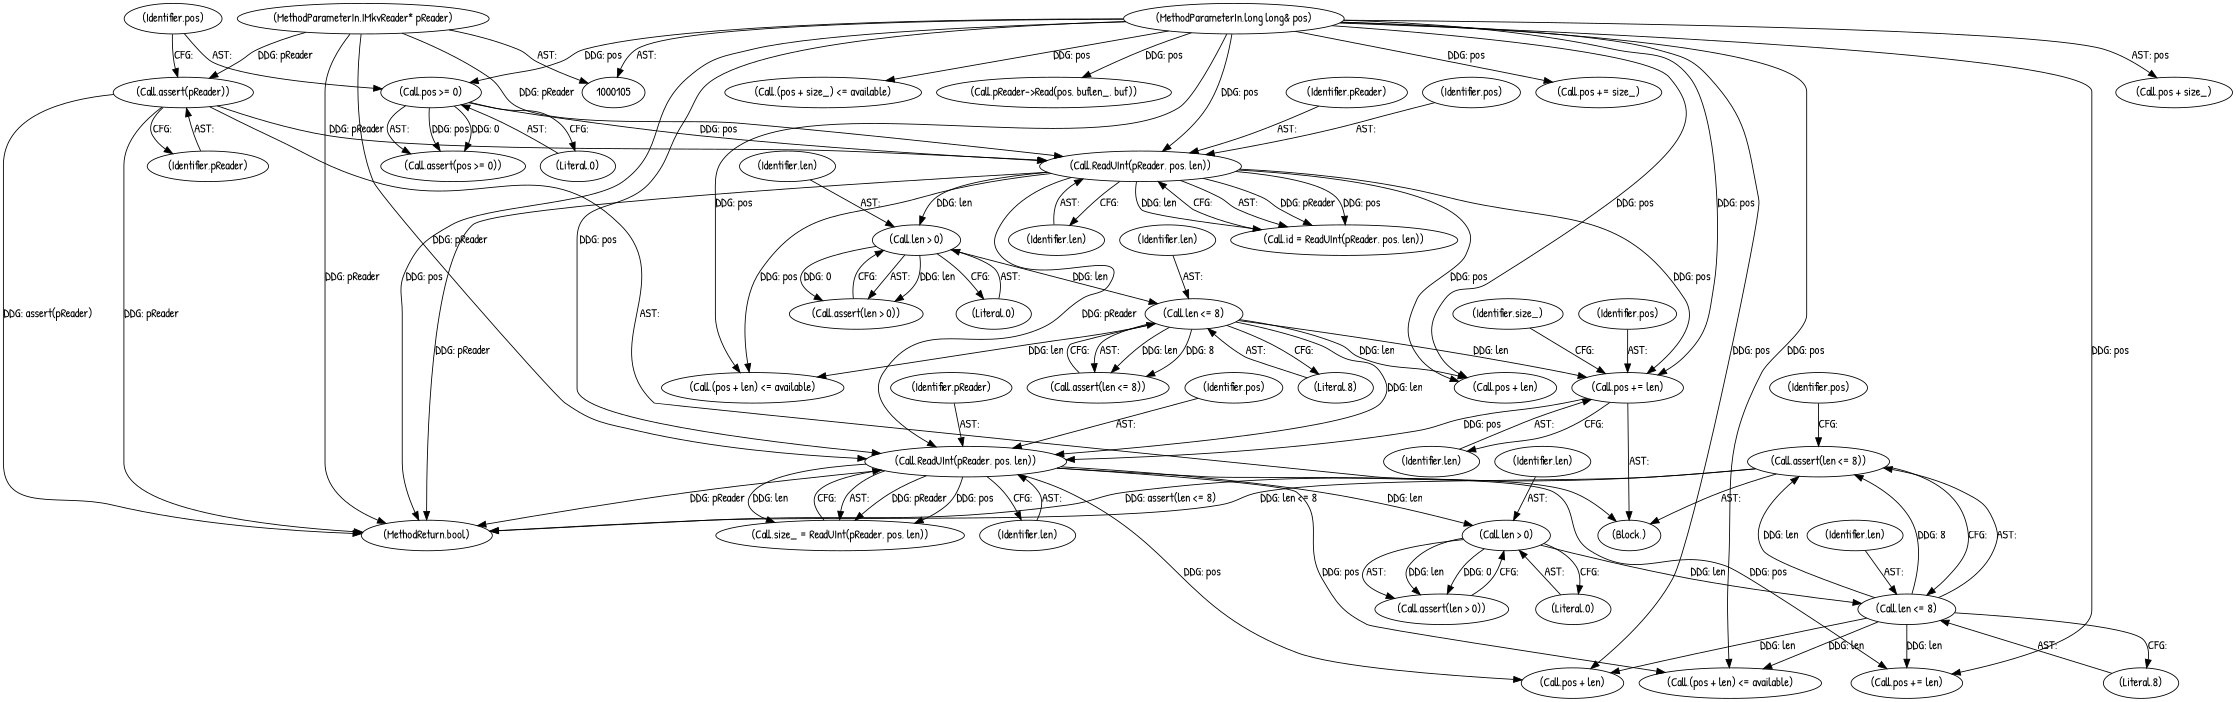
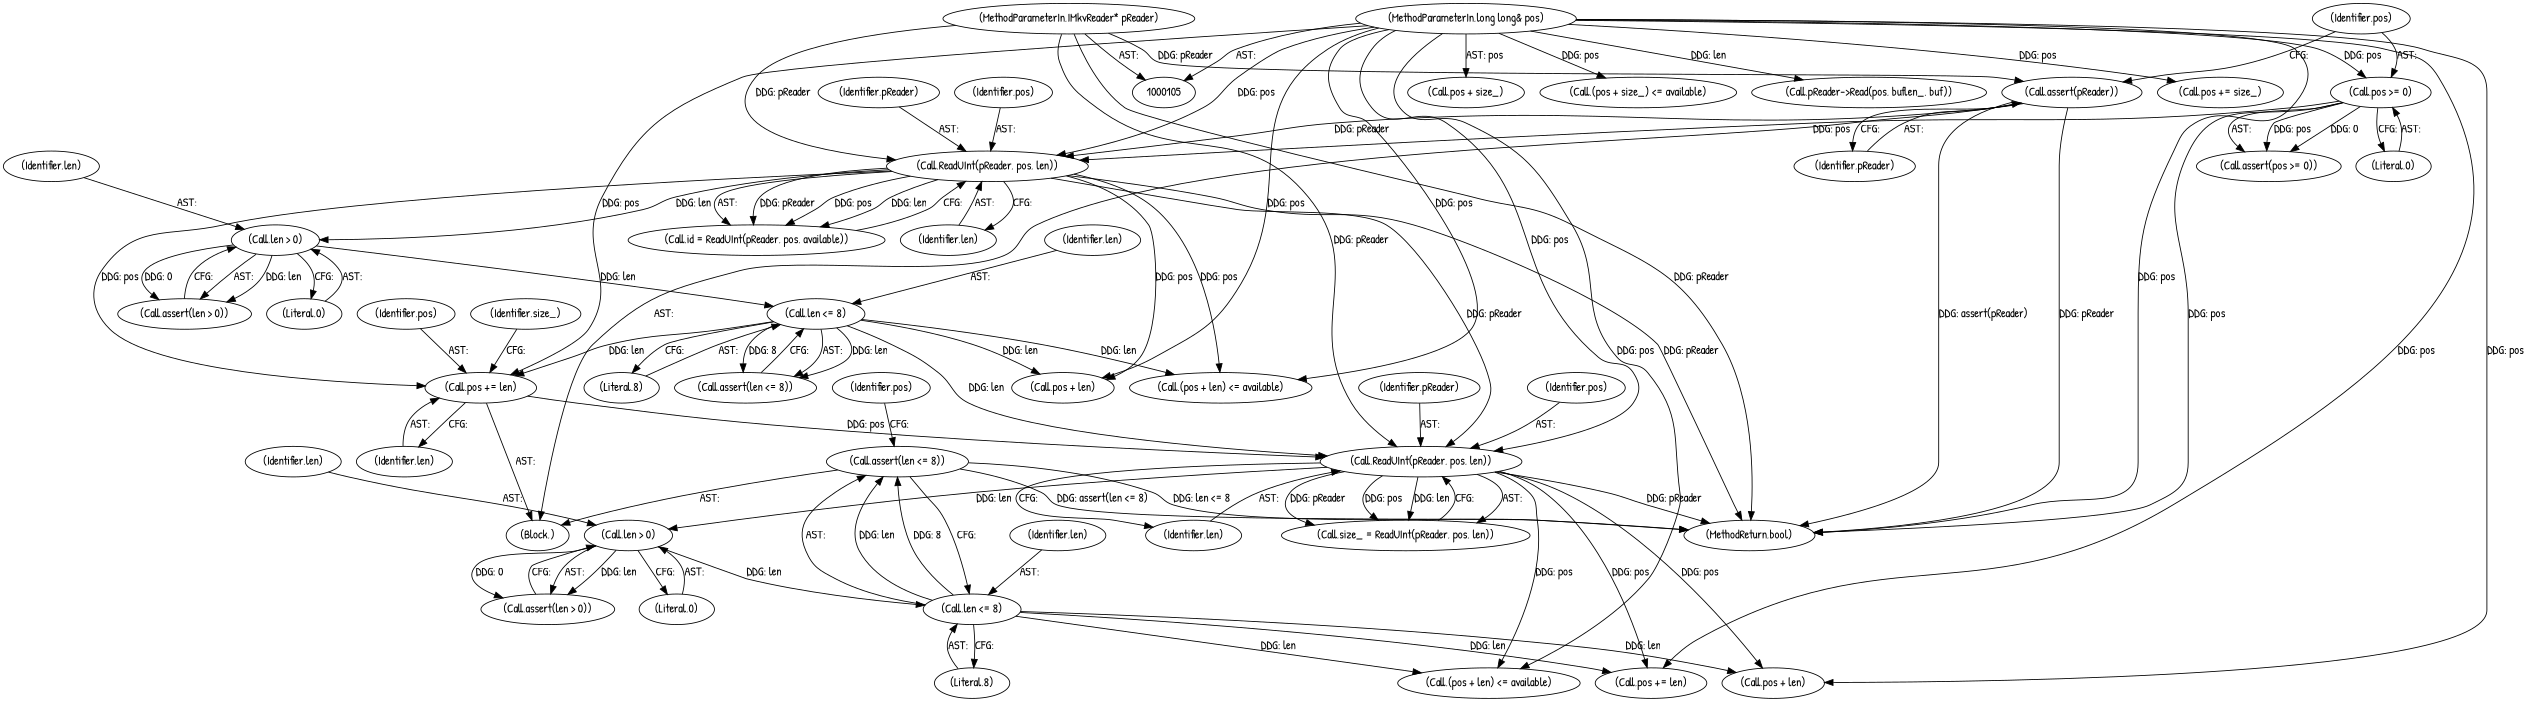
(1164, 56) -> (1709, 56)
(1344, 240) -> (757, 240)
none -> (2188, 415)
